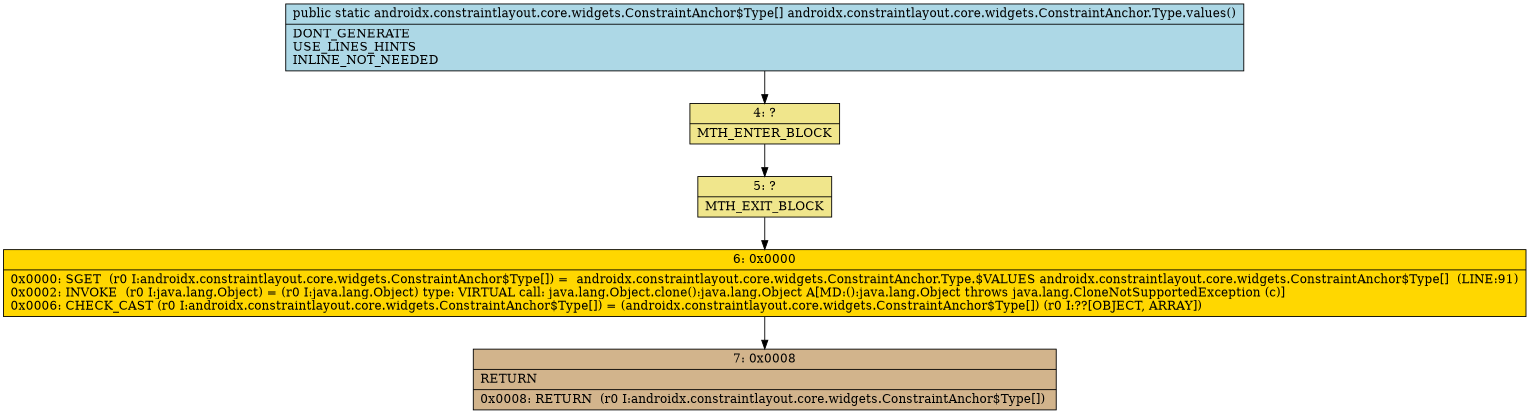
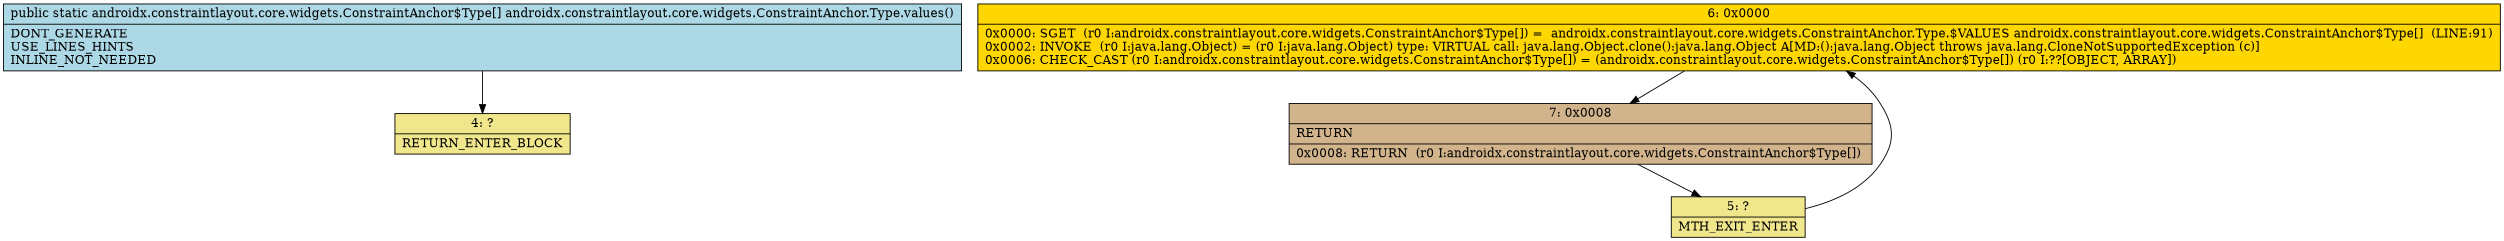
(765, 133) -> (483, 144)
(765, 156) -> (1665, 178)
(765, 206) -> (1738, 227)
